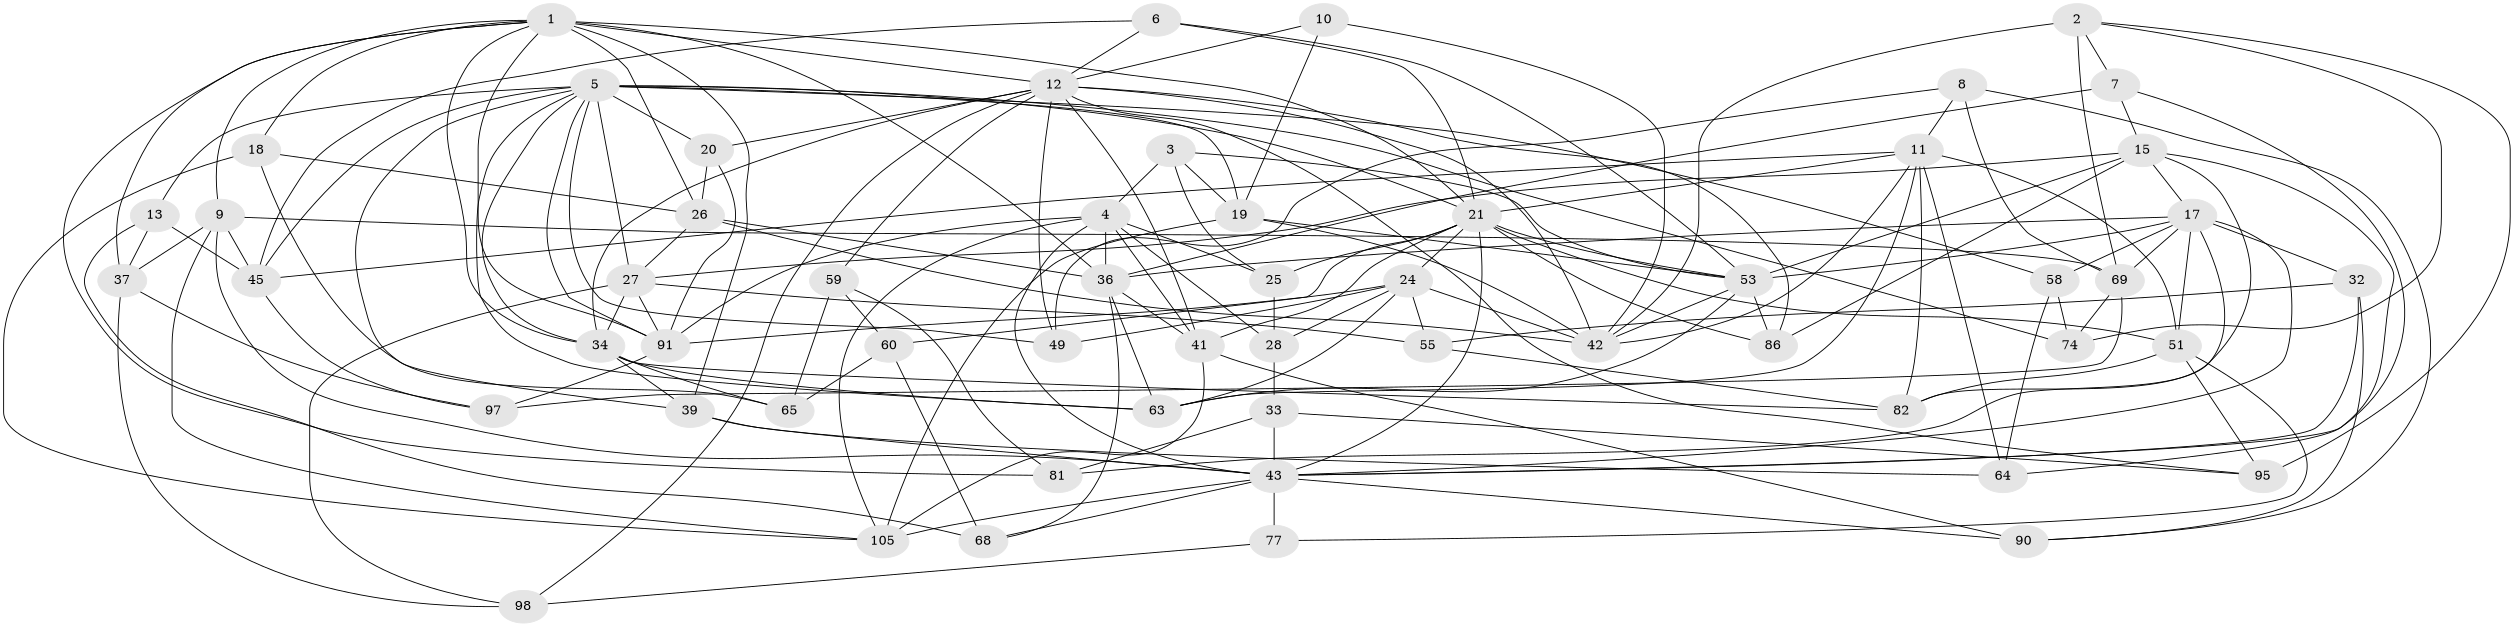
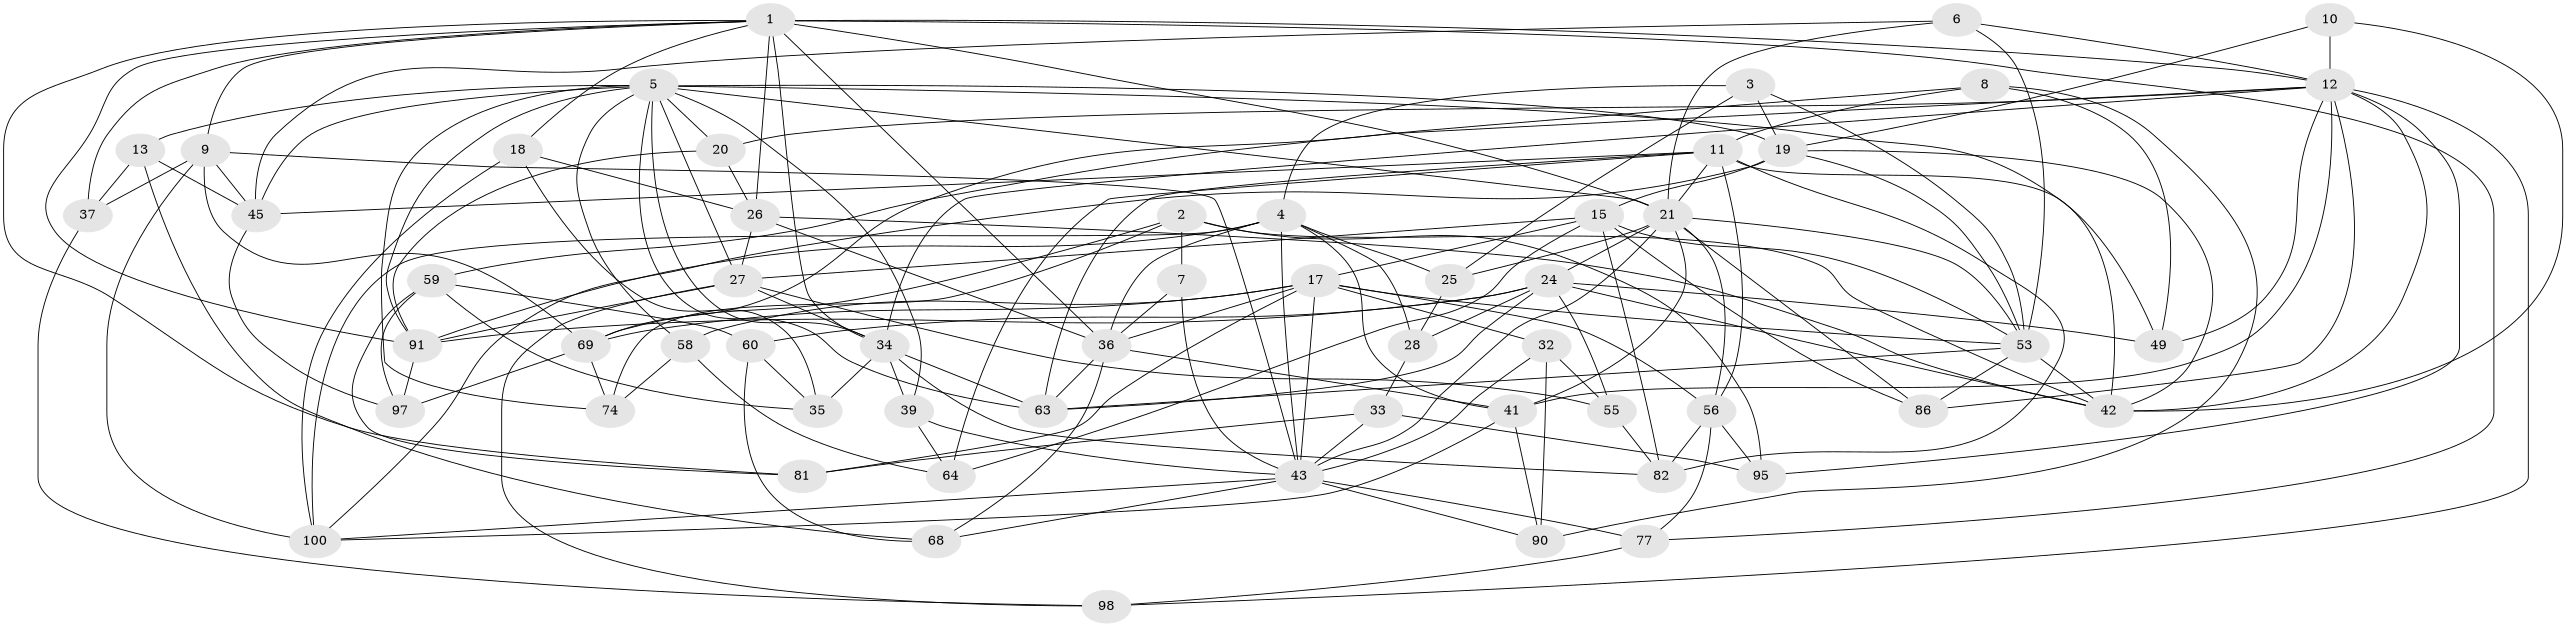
(2128, 115) -> (1658, 192)
(749, 154) -> (2254, 100)
(1097, 321) -> (1094, 317)
(2177, 346) -> (1712, 411)
(300, 365) -> (388, 323)
(790, 411) -> (818, 411)
(883, 542) -> (315, 542)
